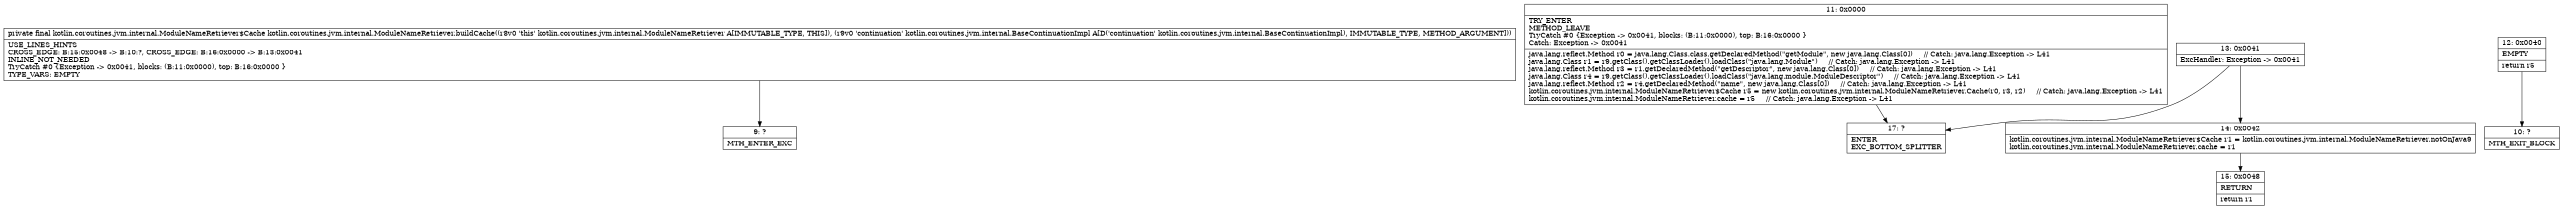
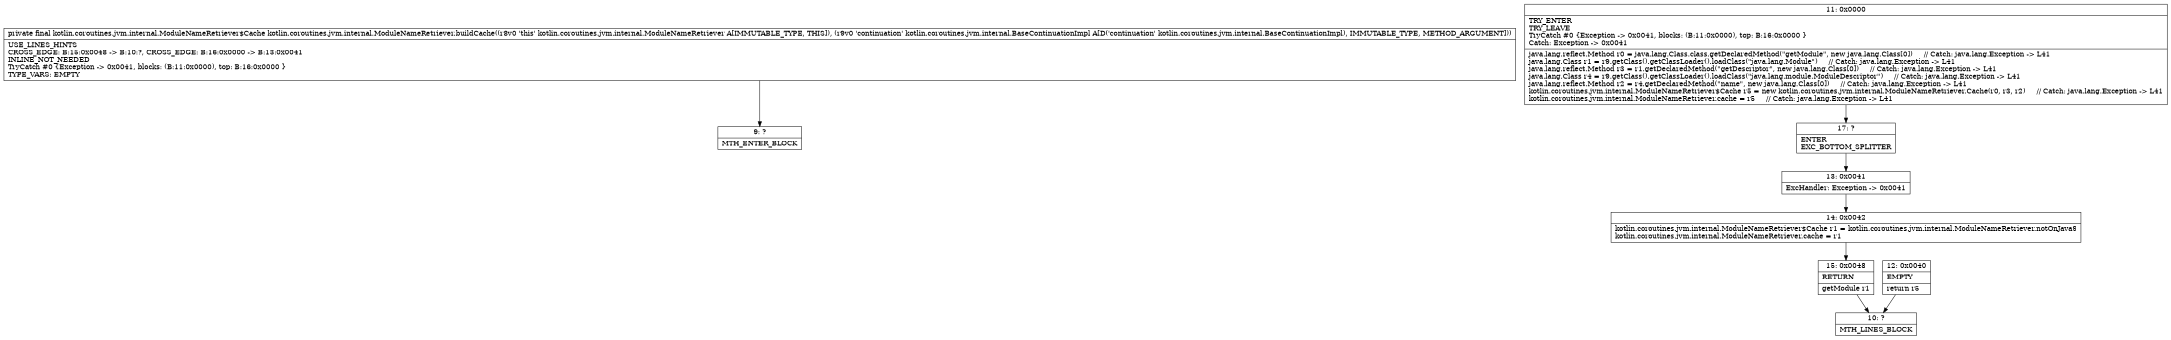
(1560, 28) -> (1550, 28)
(2097, 120) -> (1846, 160)
(760, 143) -> (760, 143)
(2522, 143) -> (1876, 330)
(2237, 199) -> (1846, 289)
none -> (1862, 302)
